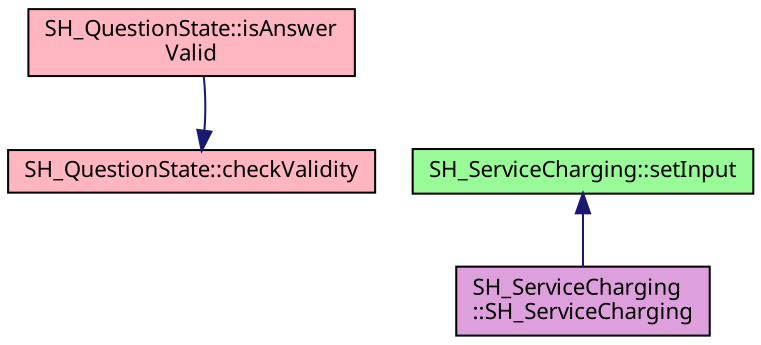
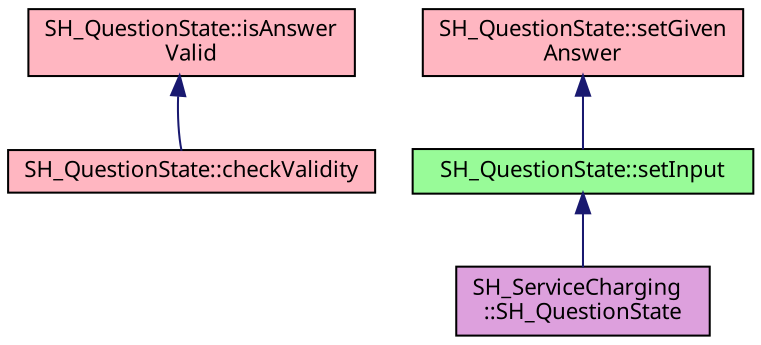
none -> (583, 43)
(205, 103) -> (178, 124)
(583, 171) -> (583, 171)
(583, 301) -> (583, 301)
